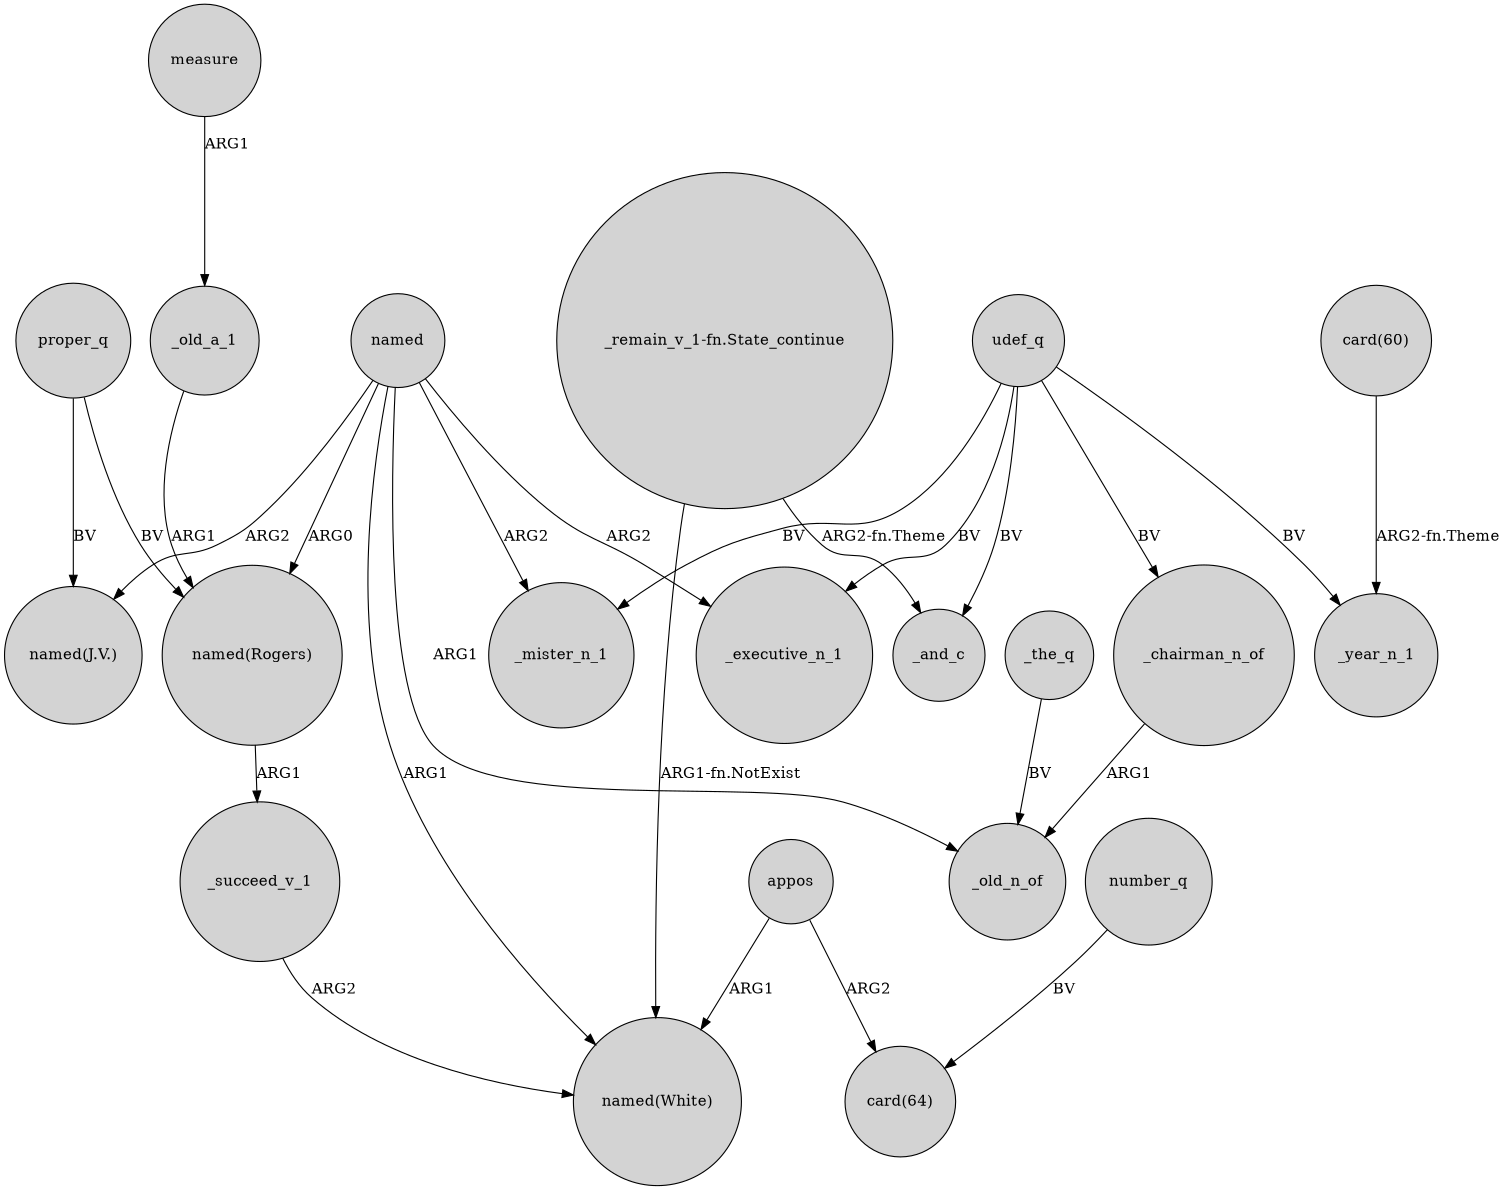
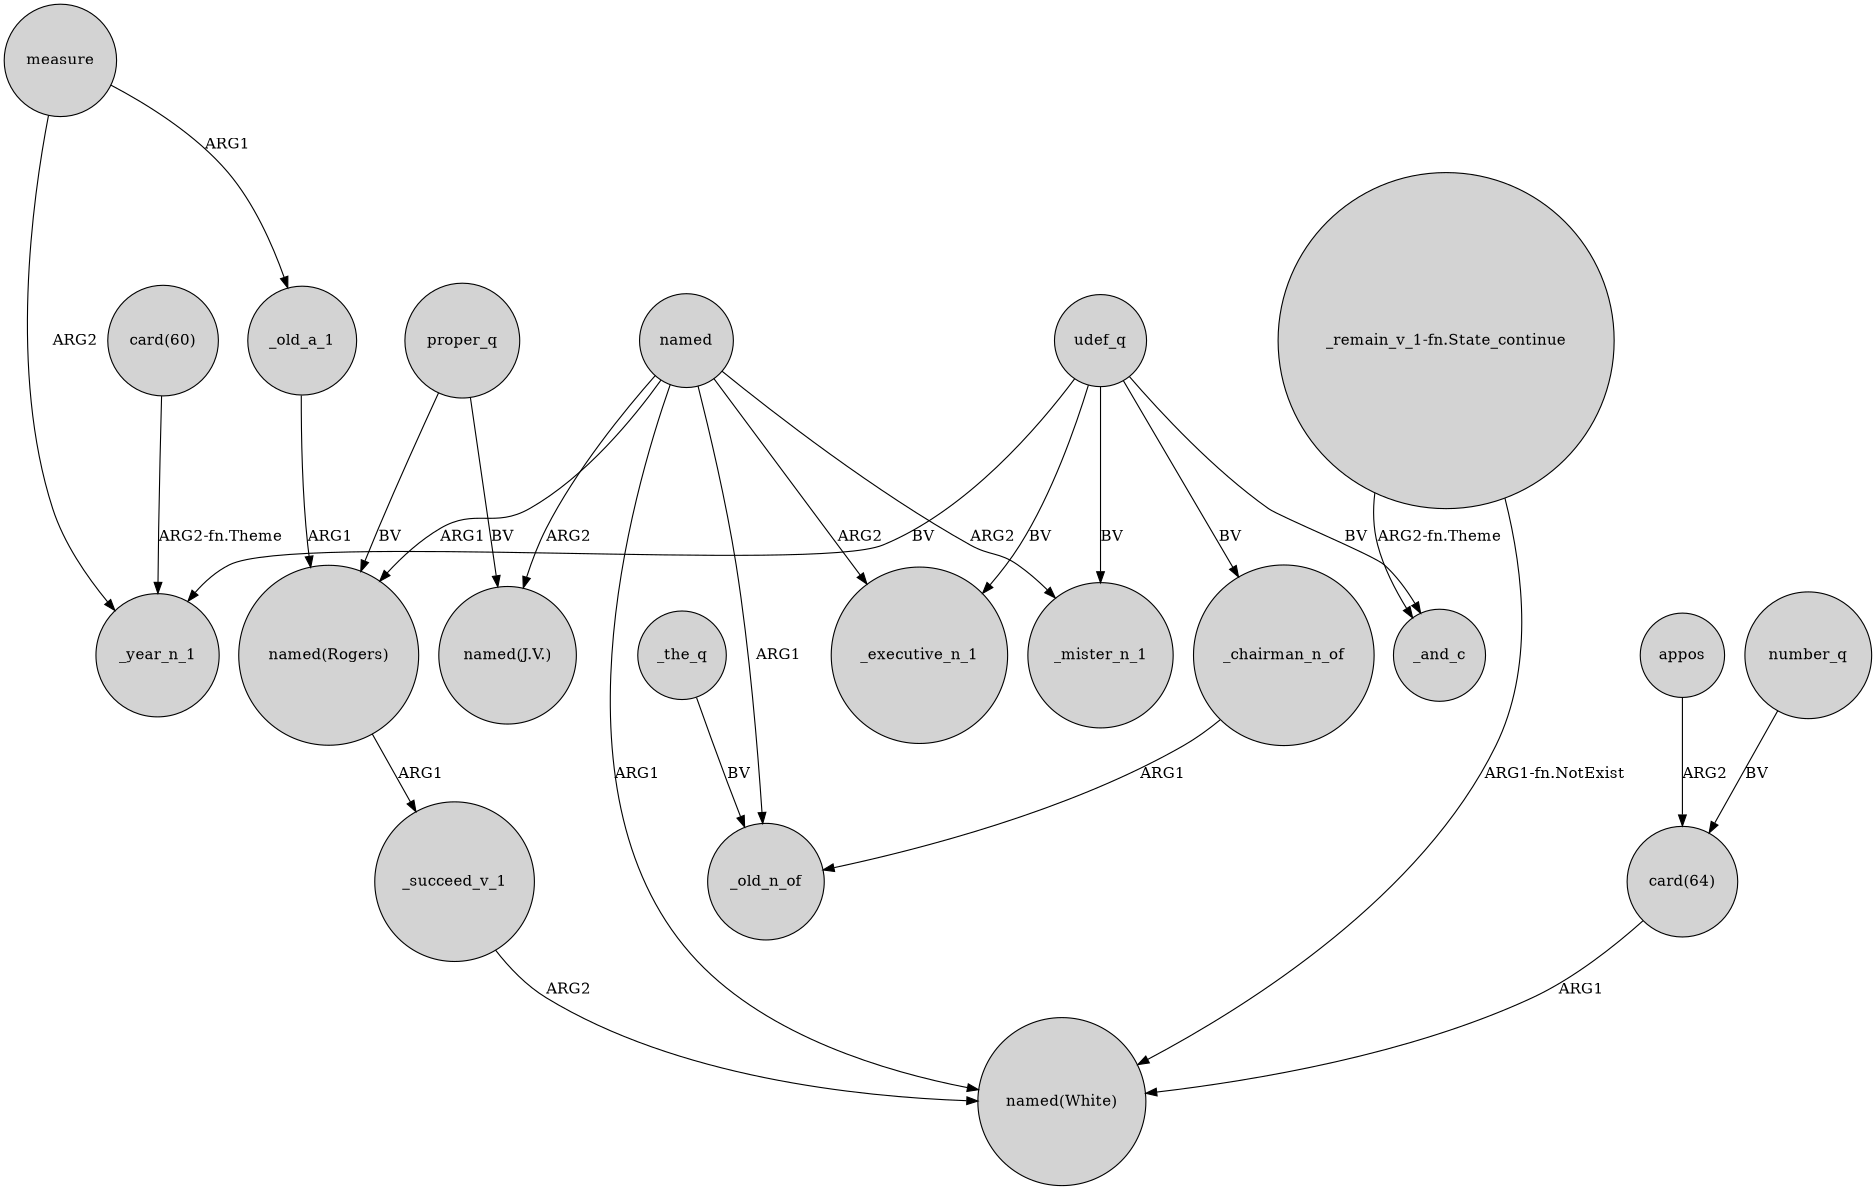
none -> (29, 367)
(331, 537) -> (463, 537)
(738, 969) -> (1413, 1041)
